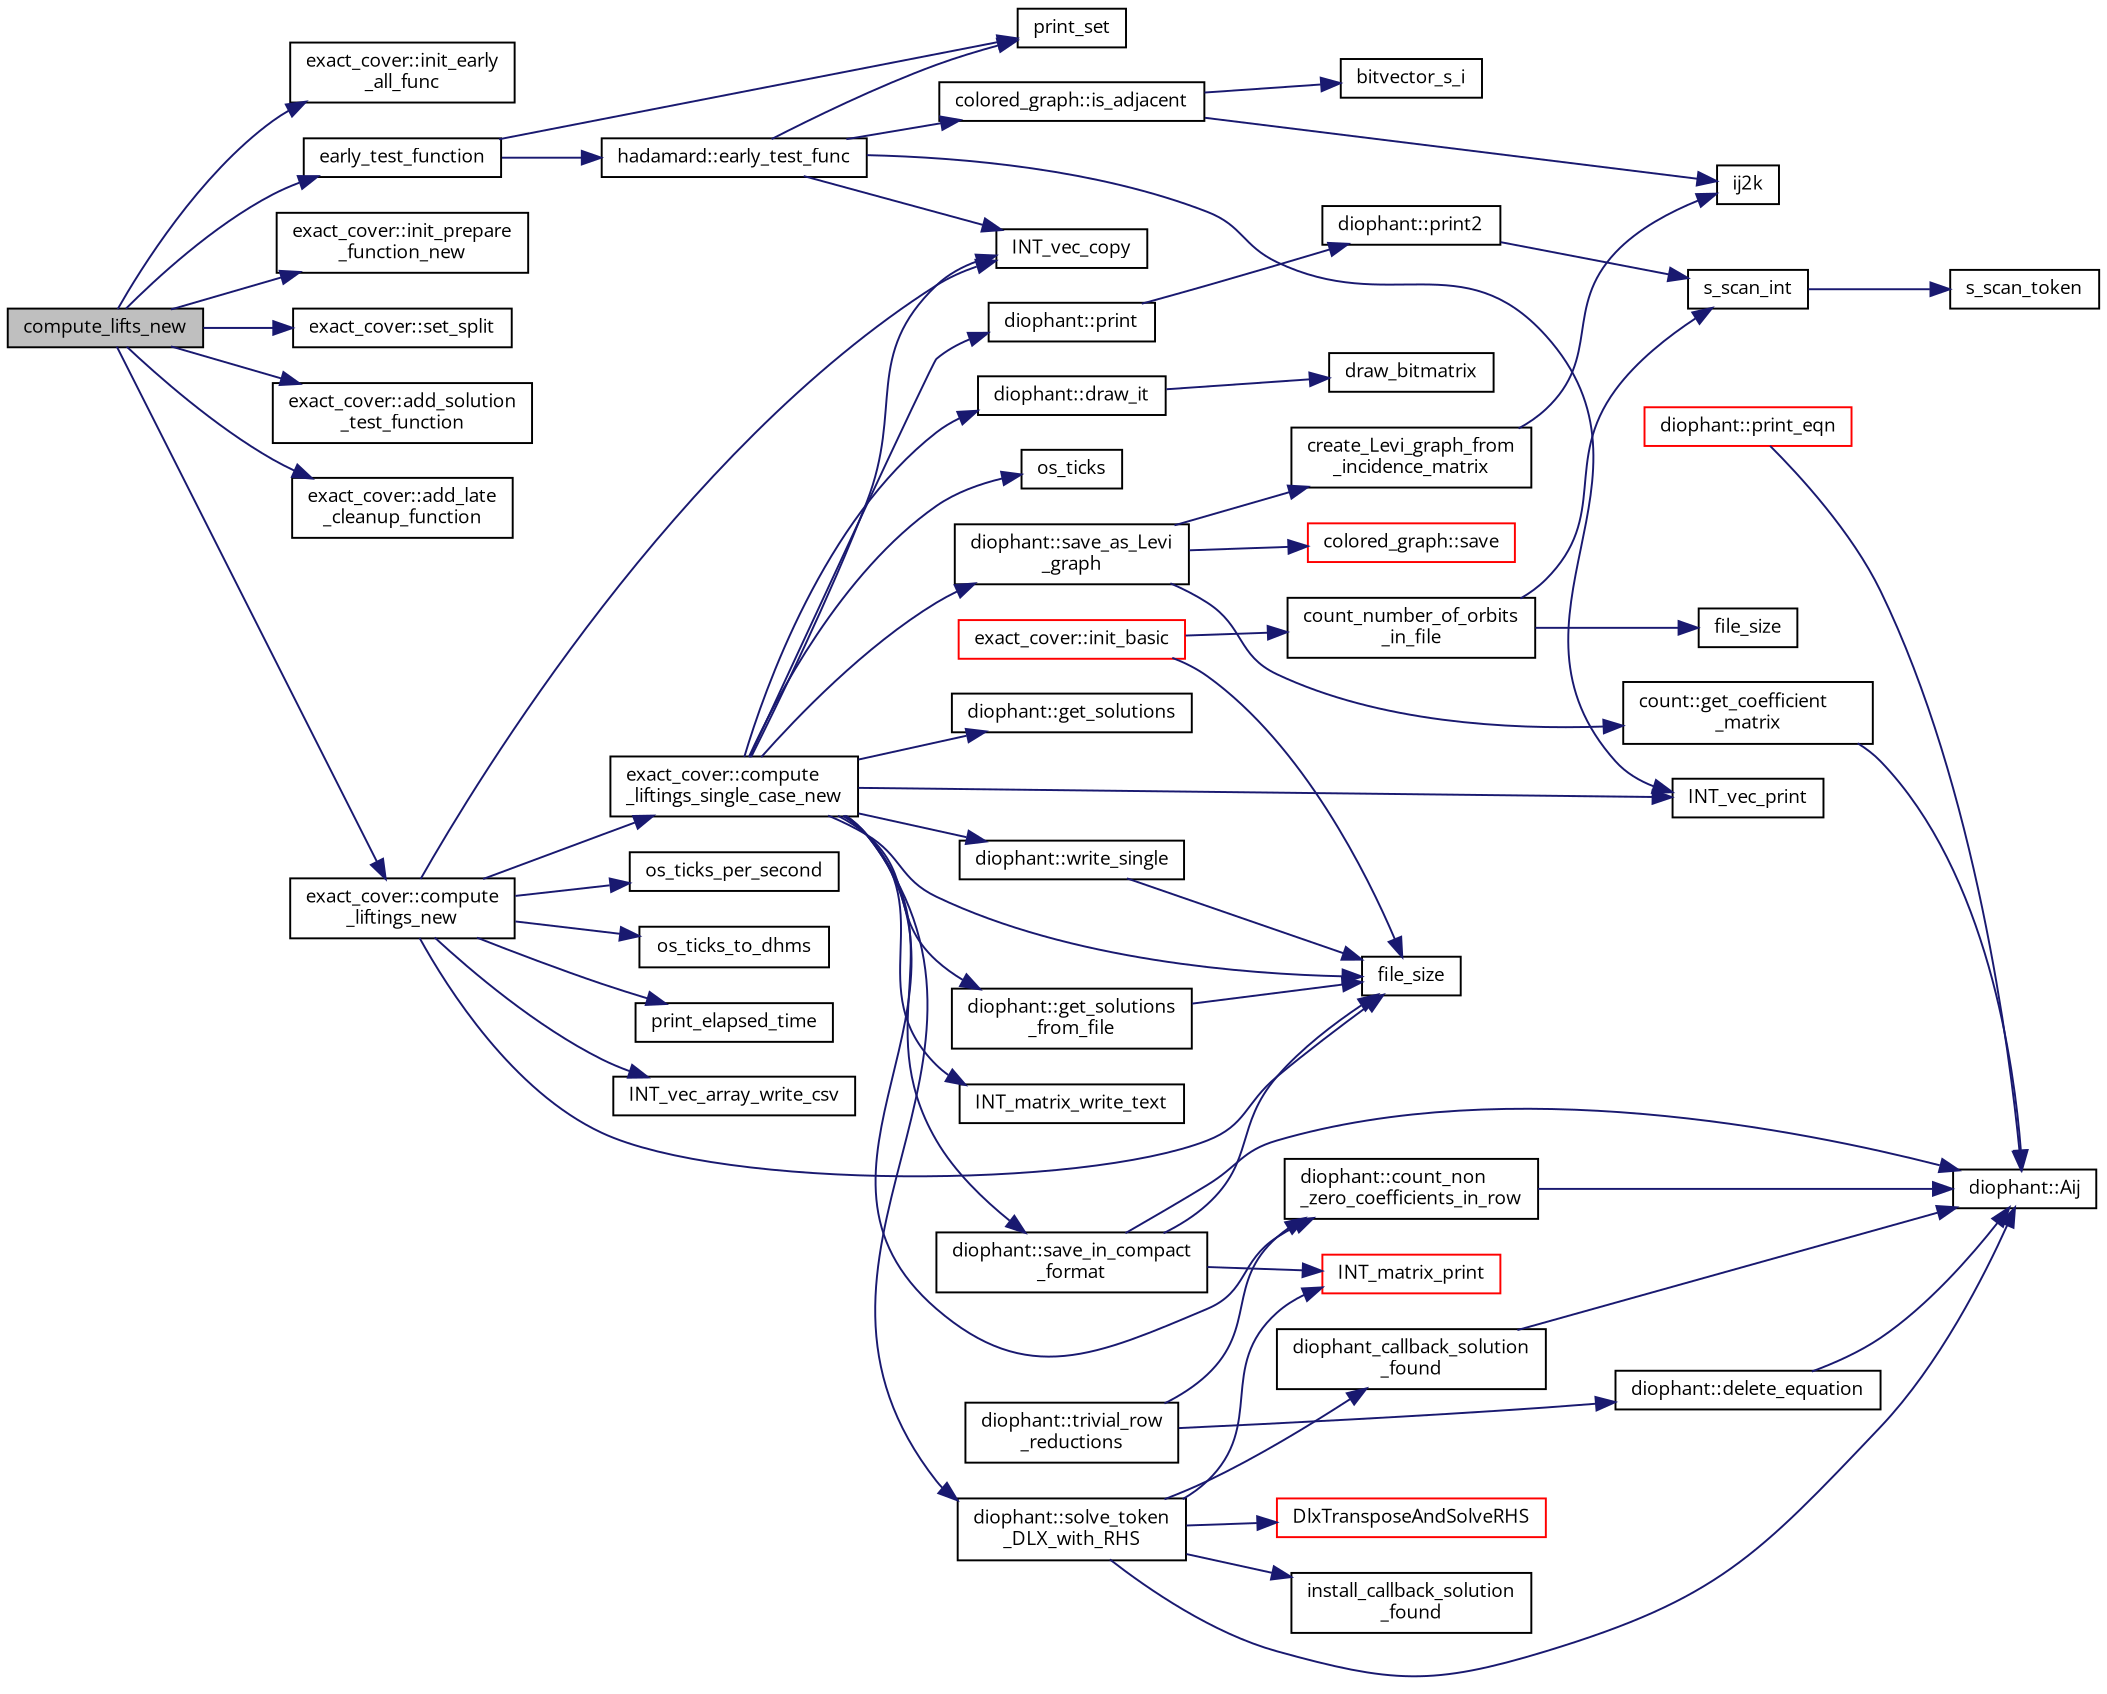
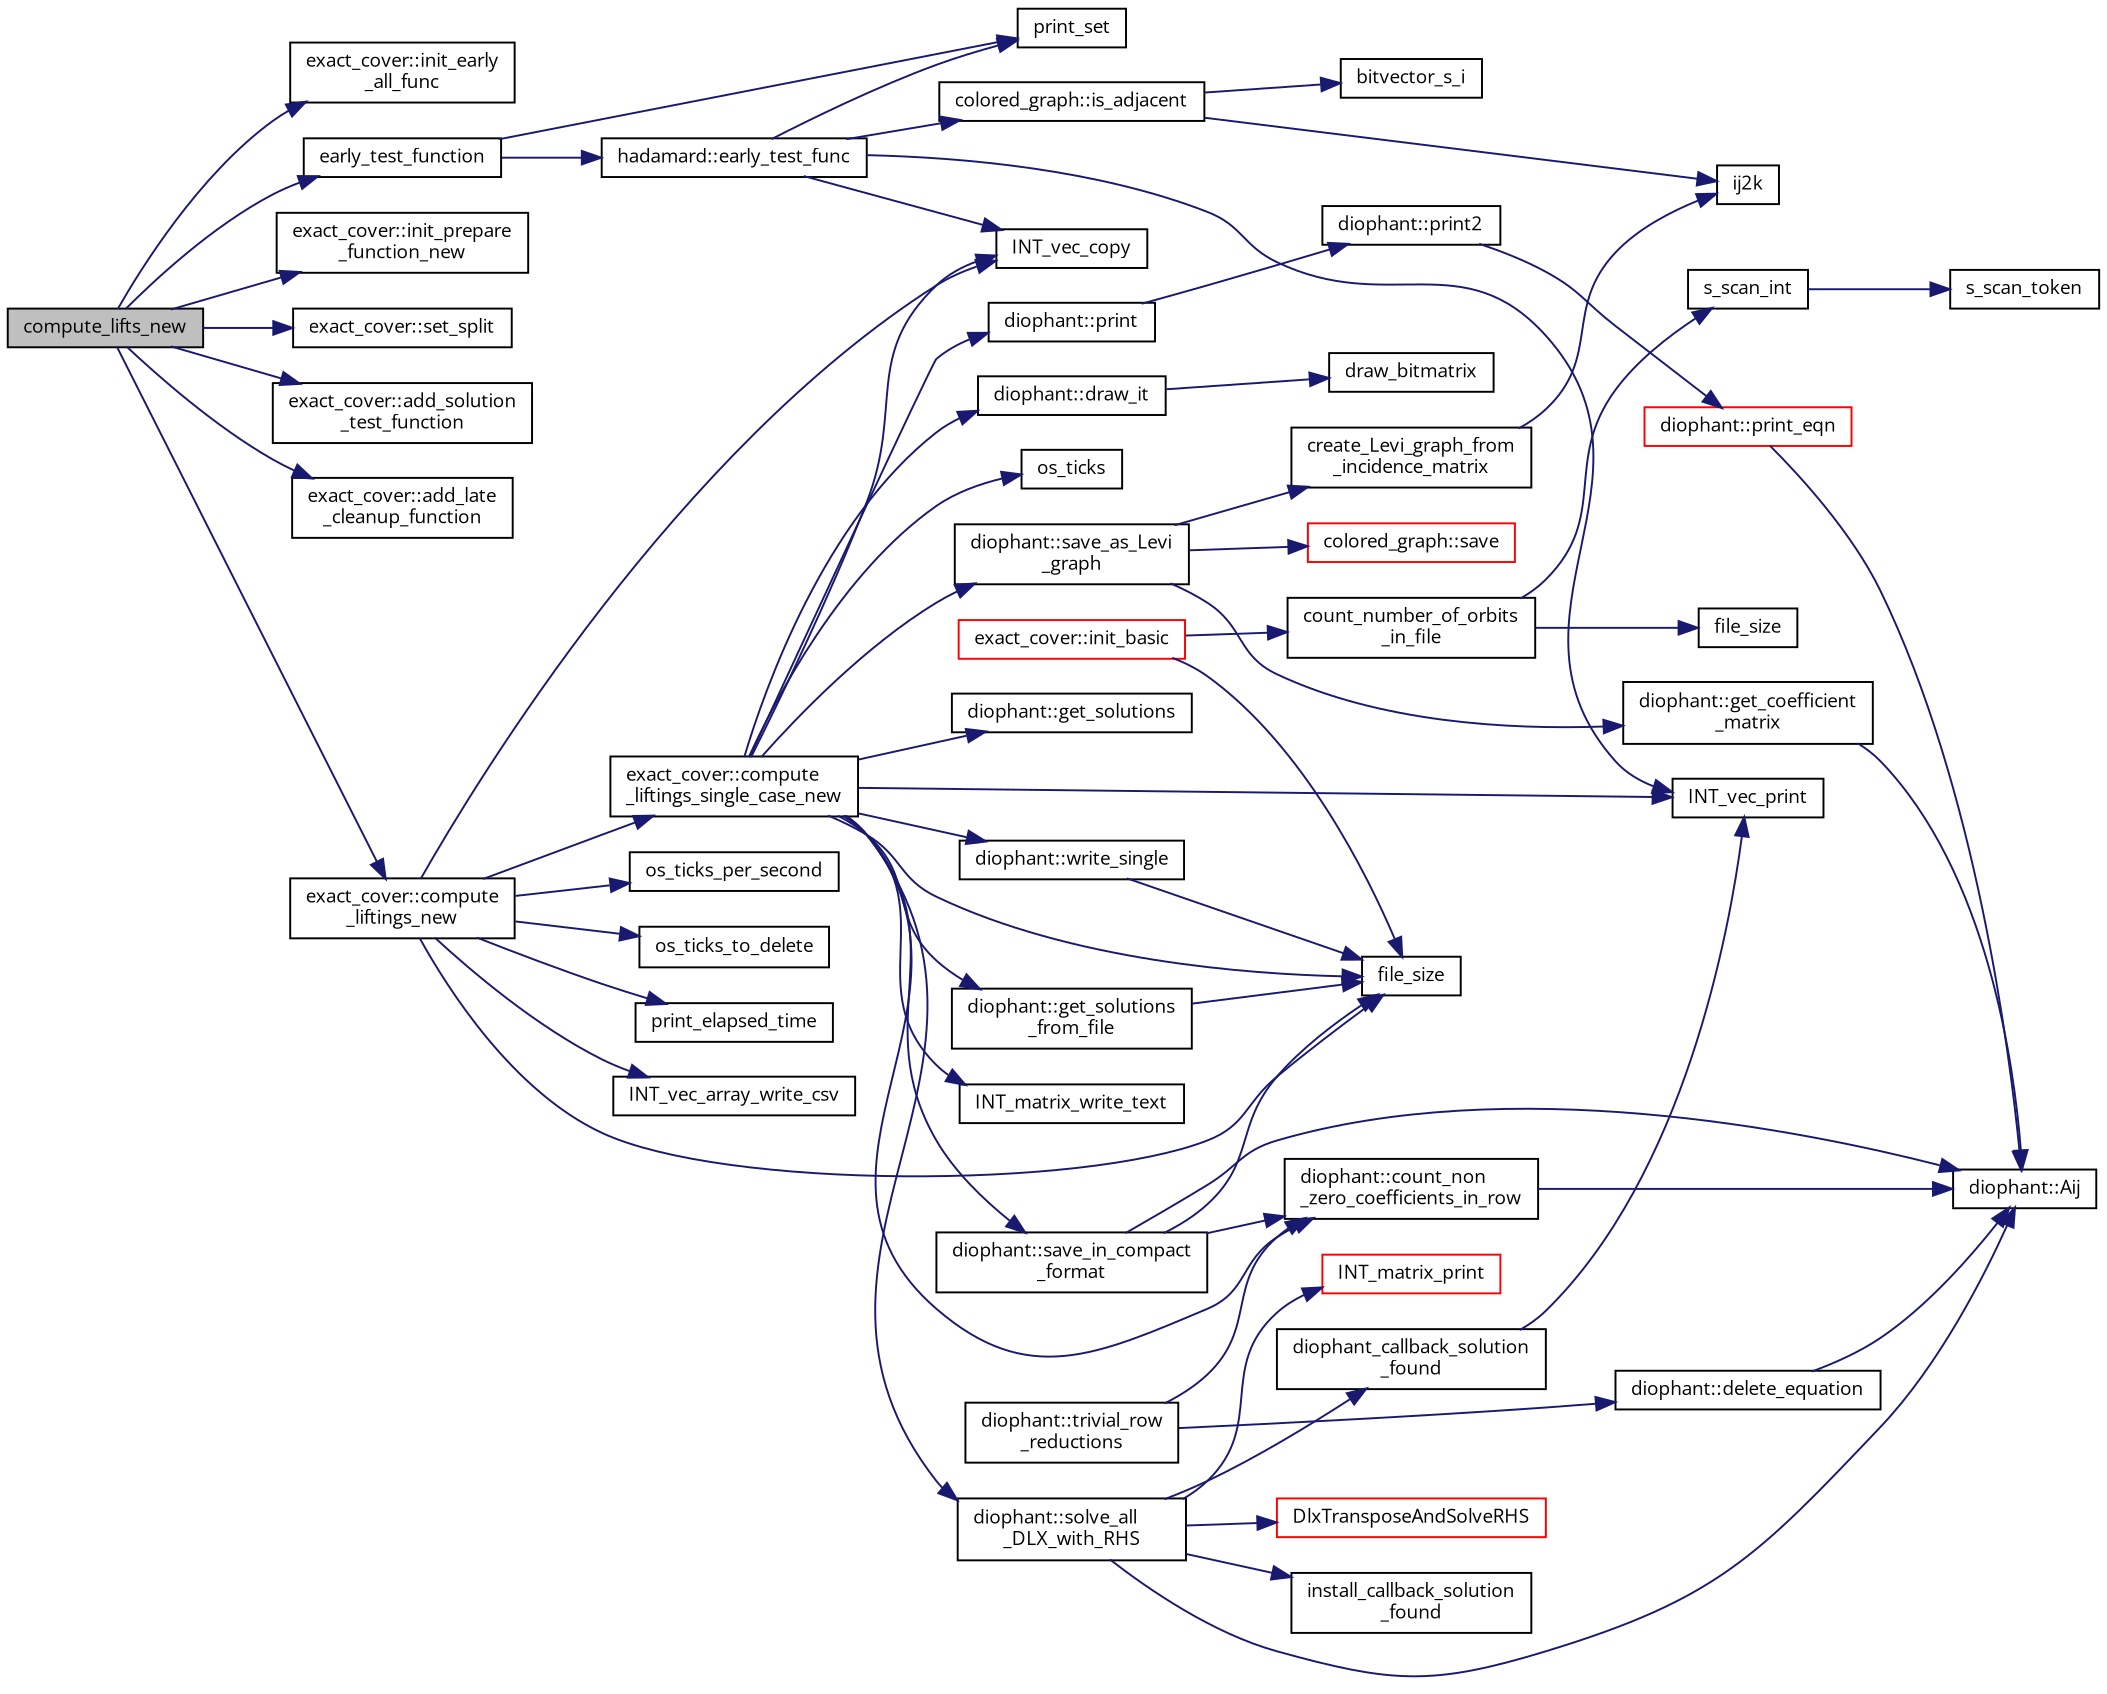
(1585, 258) -> (1598, 311)
(1748, 713) -> (1748, 713)
(734, 947) -> (734, 947)
(1267, 1269) -> (1236, 1227)
(1728, 1271) -> (1674, 1104)
(1072, 1529) -> (1072, 1529)
